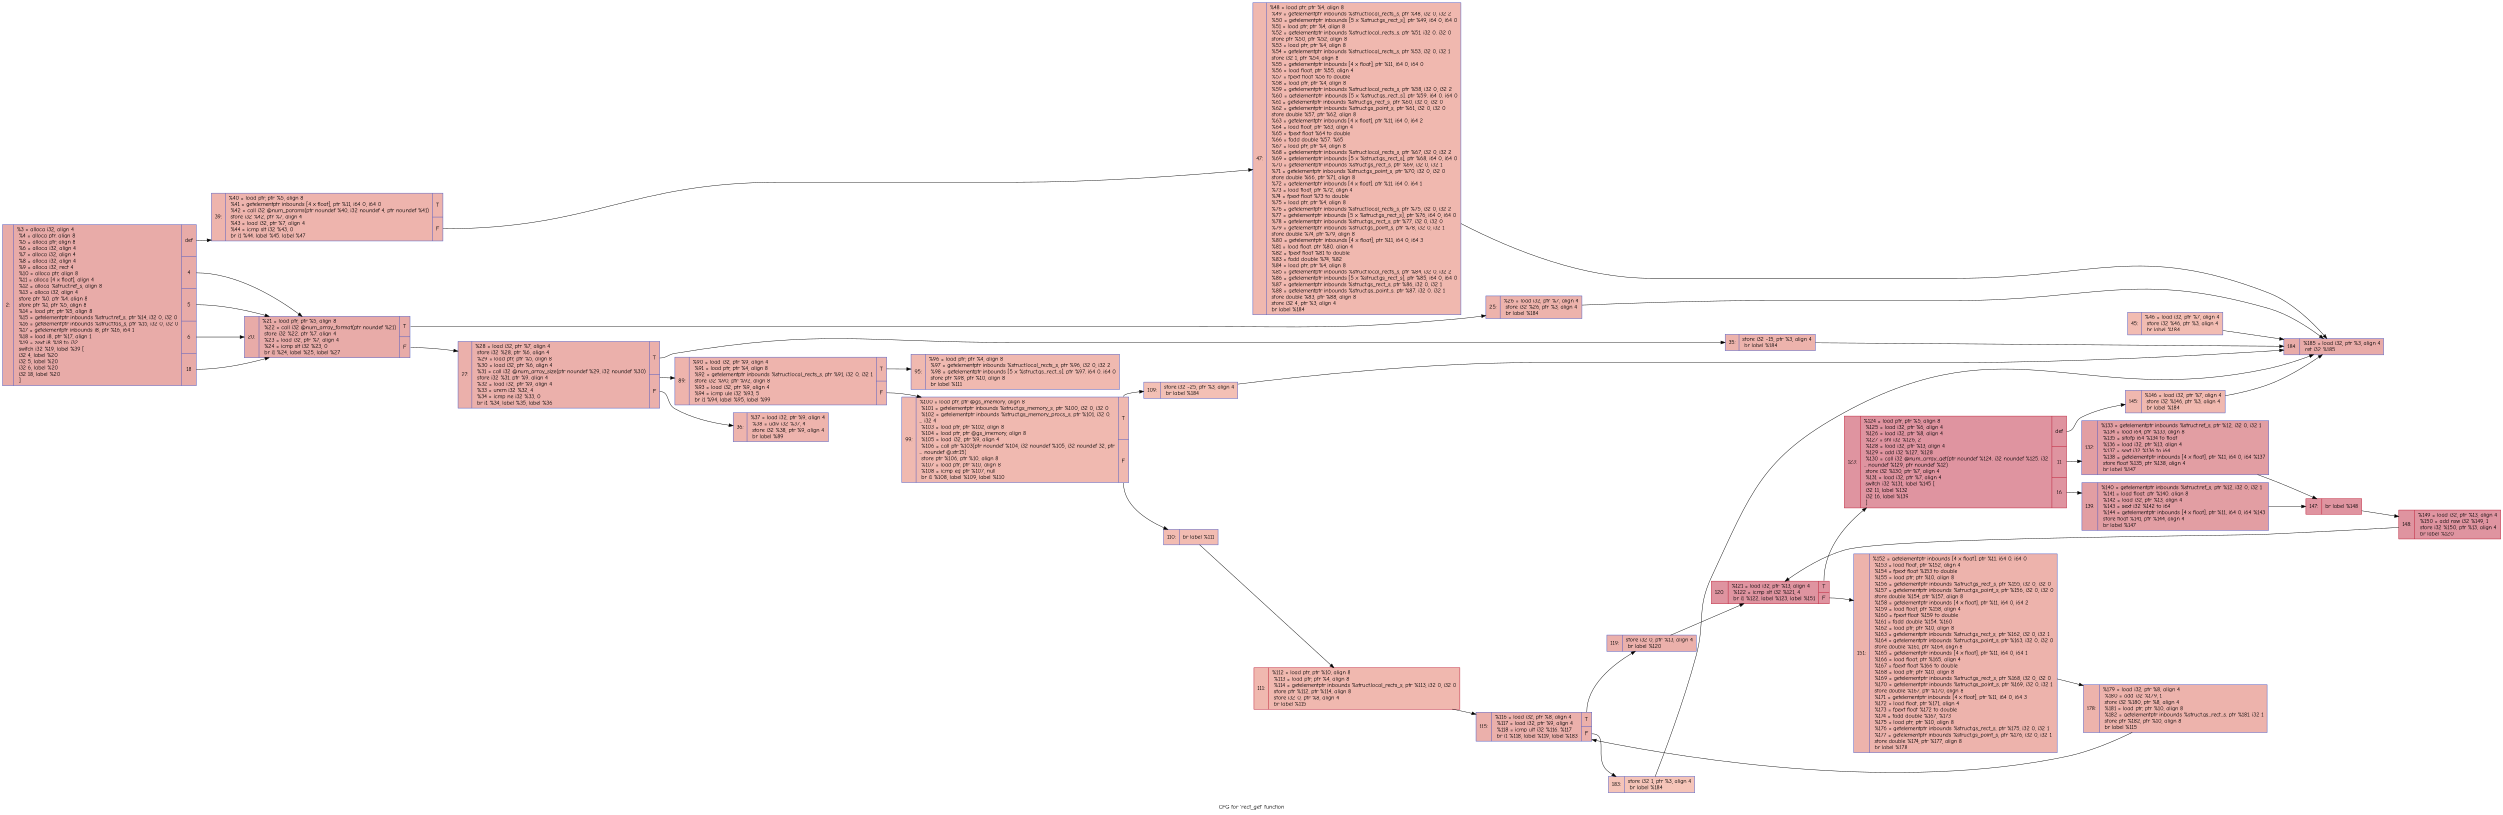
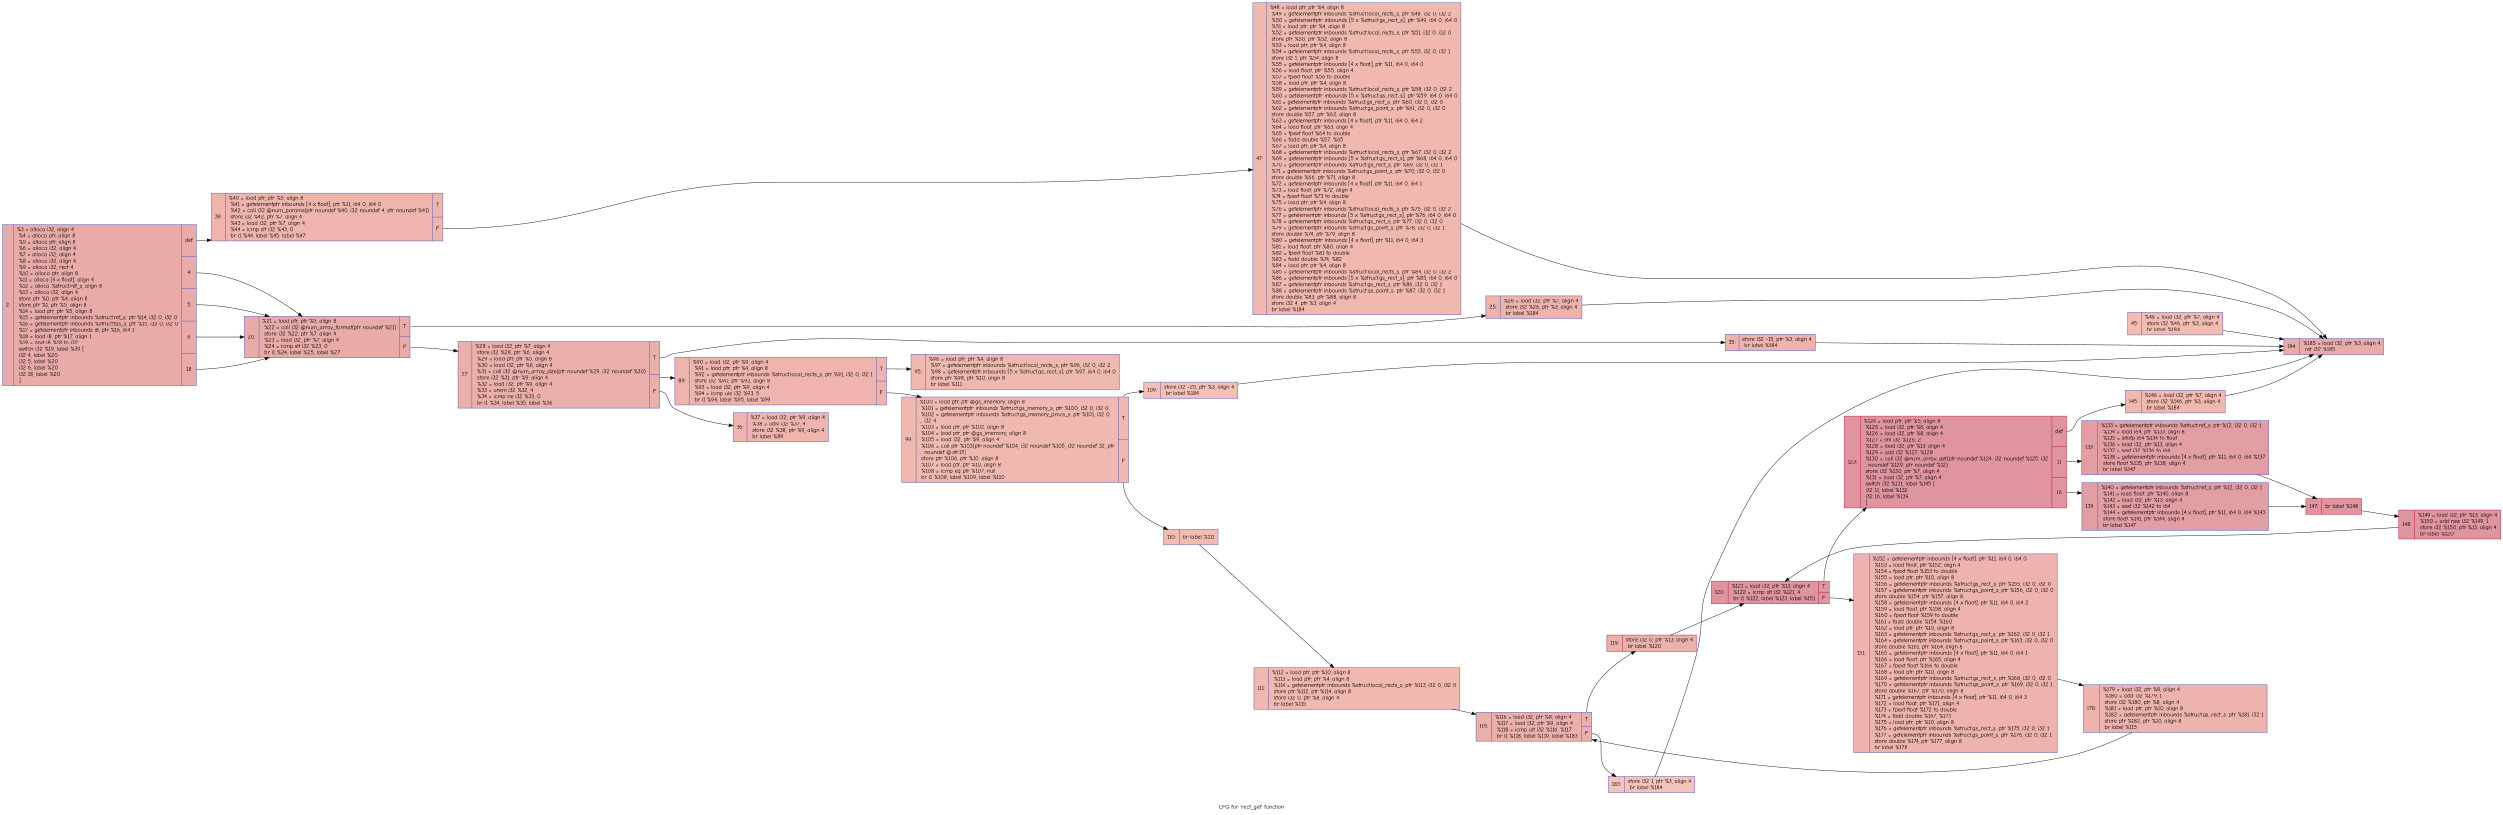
(1652, 643) -> (1652, 643)
(1357, 689) -> (1357, 689)
